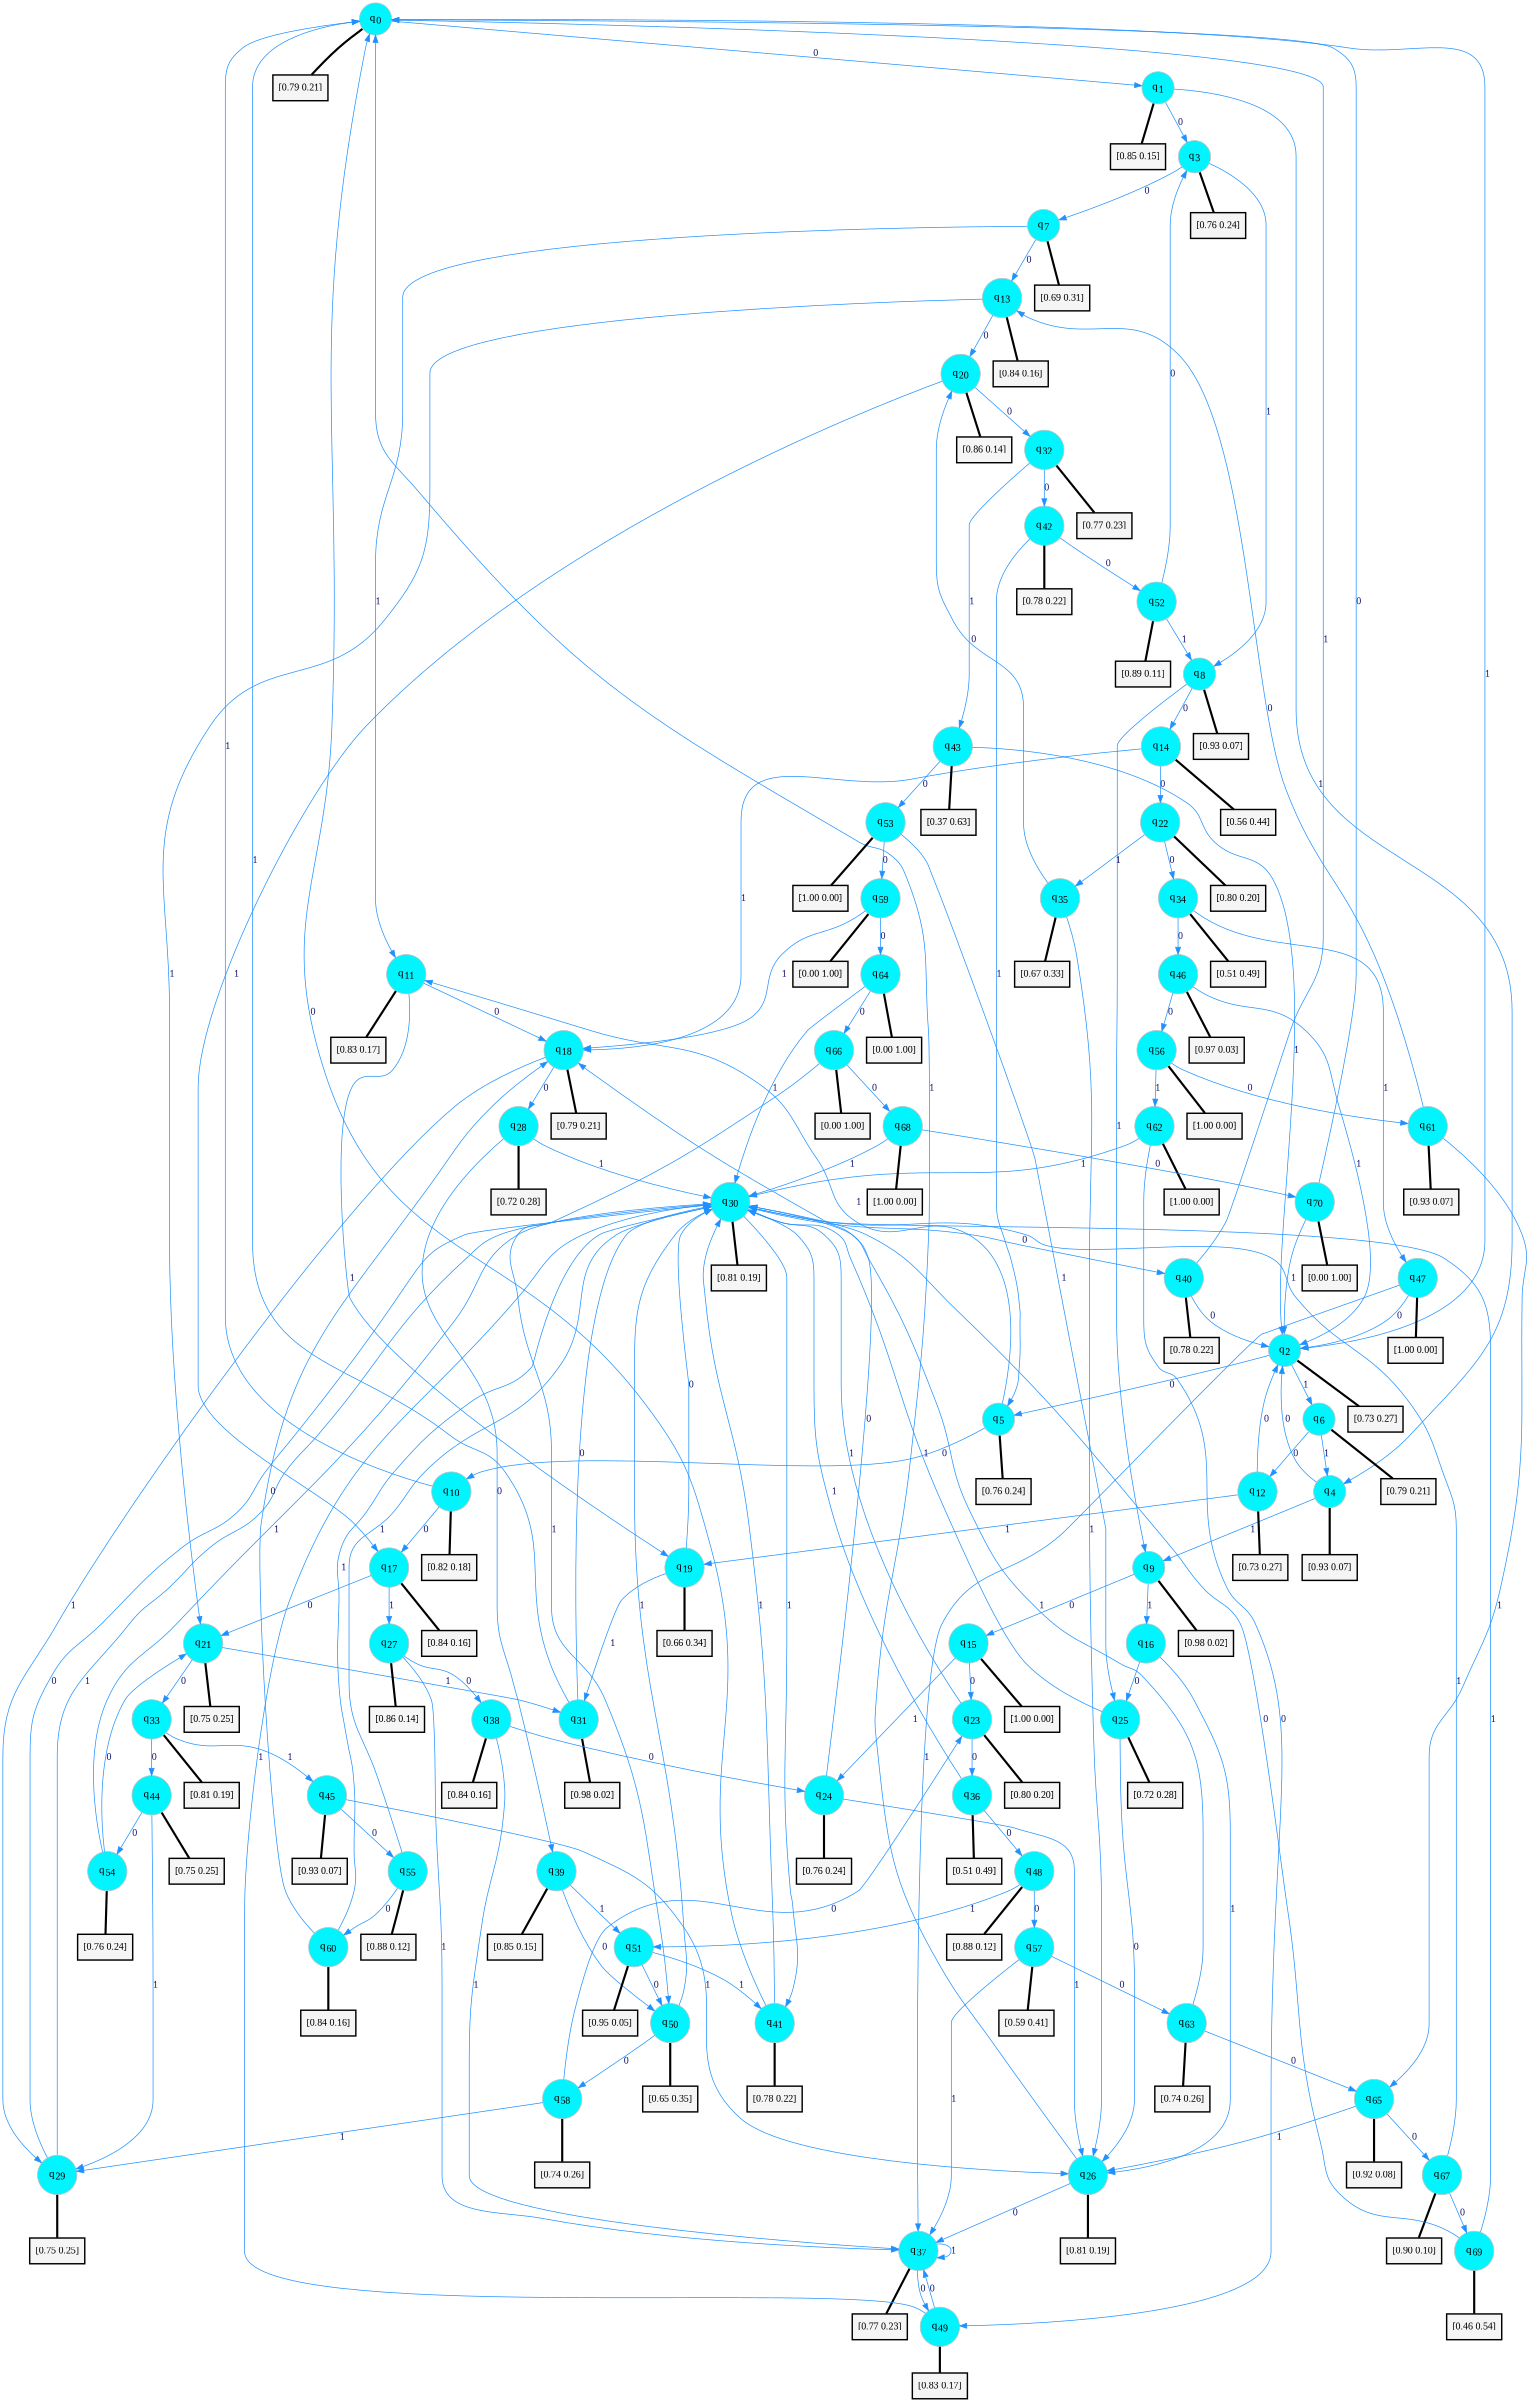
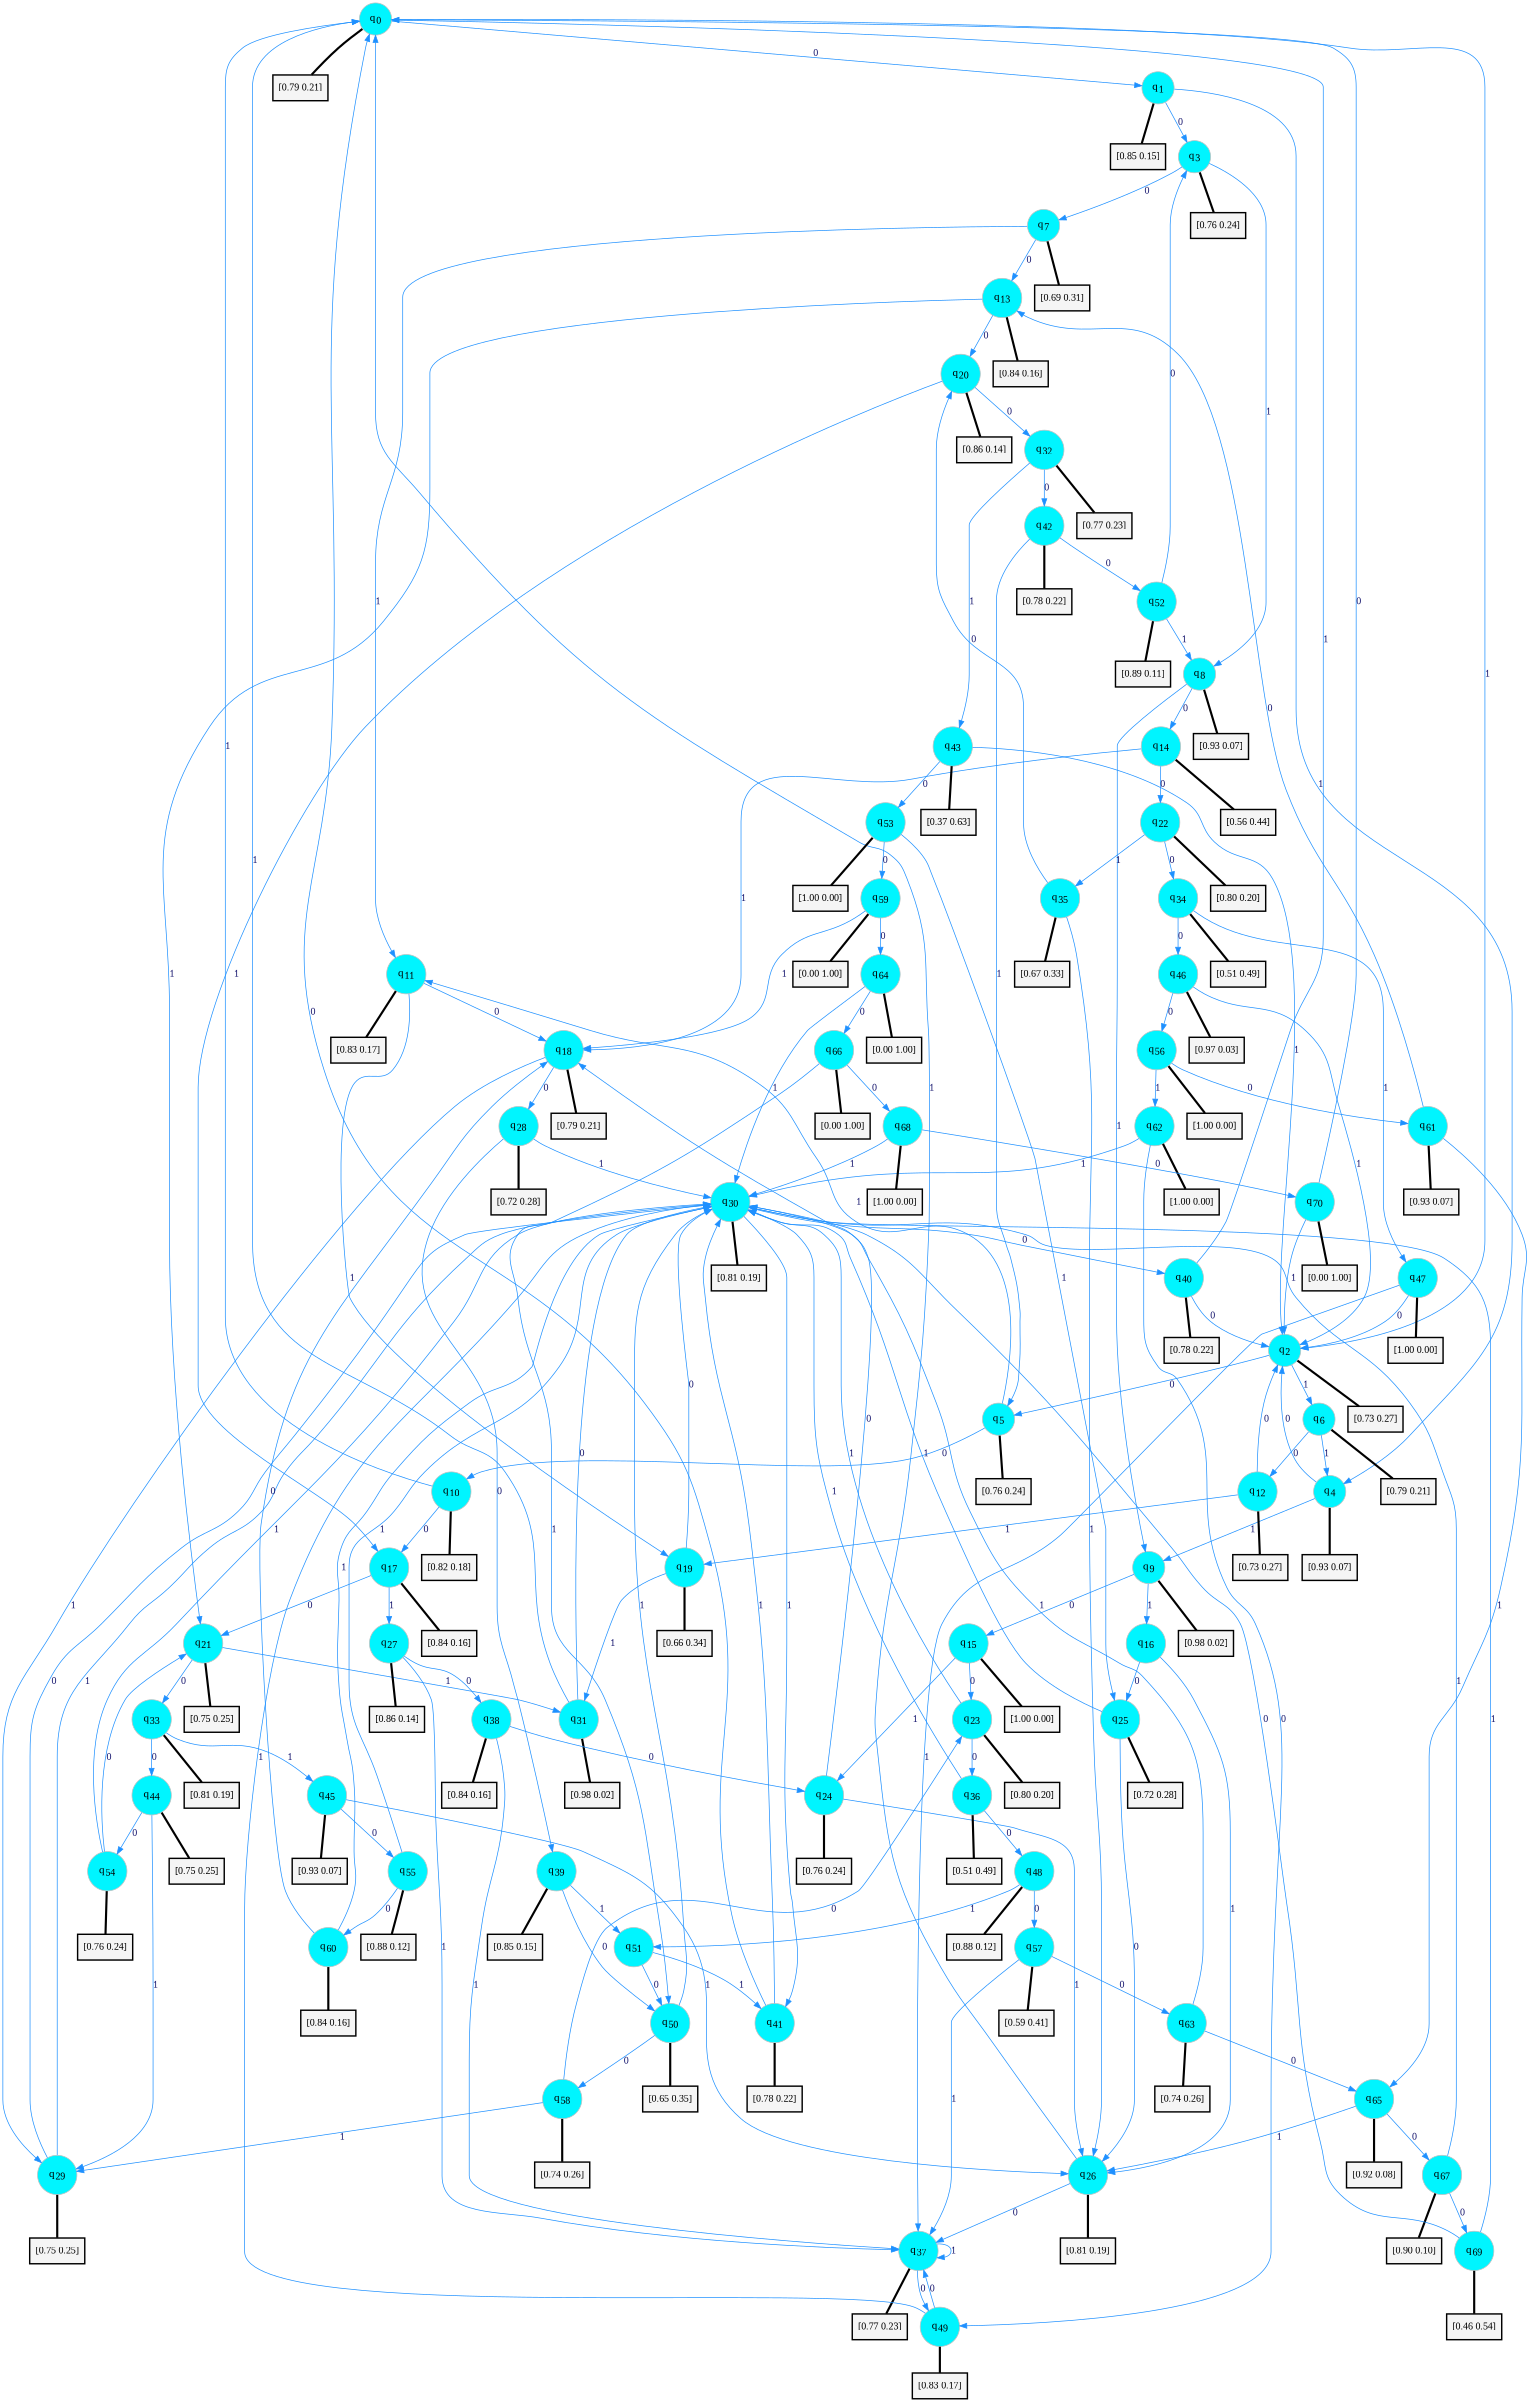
(610, 2023) -> none
